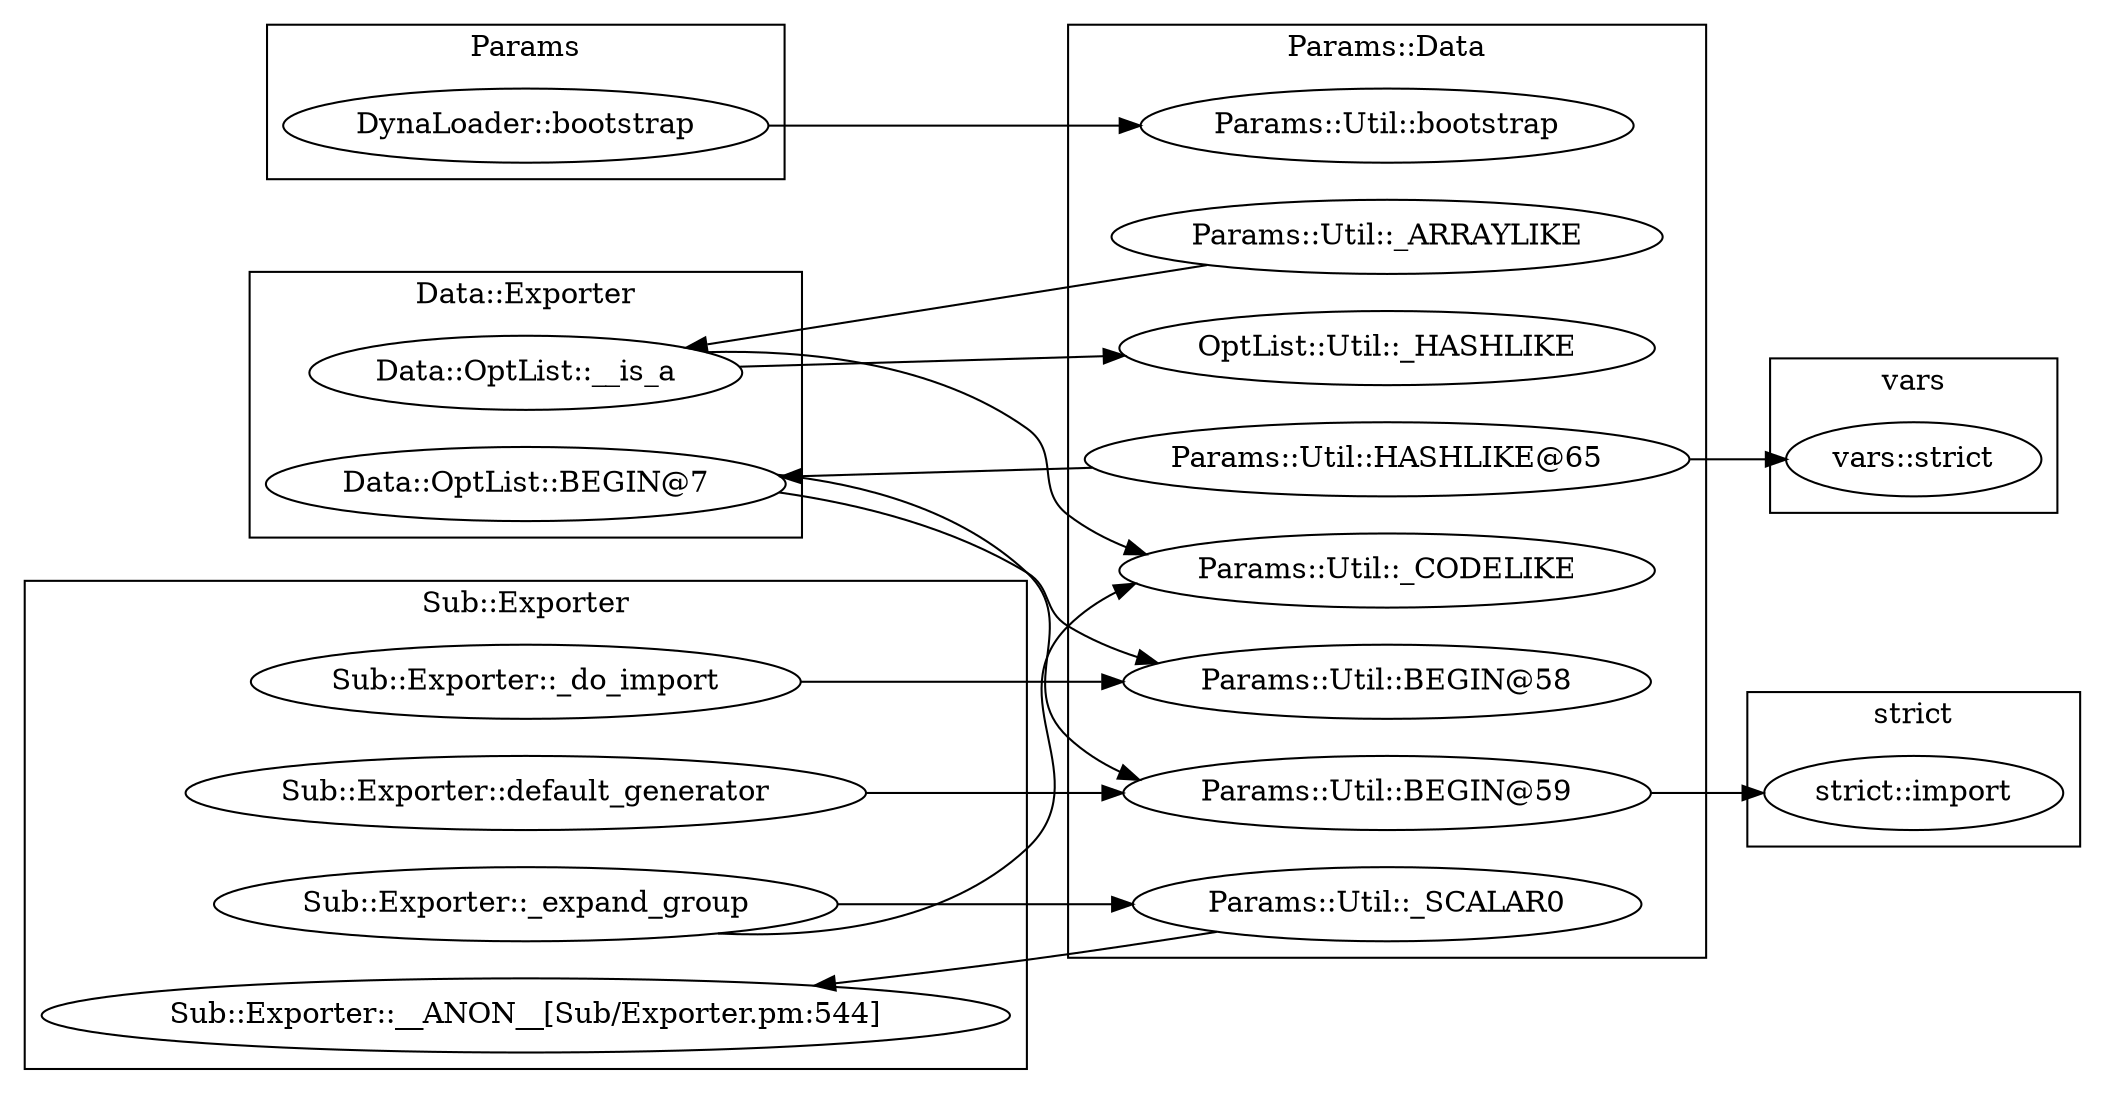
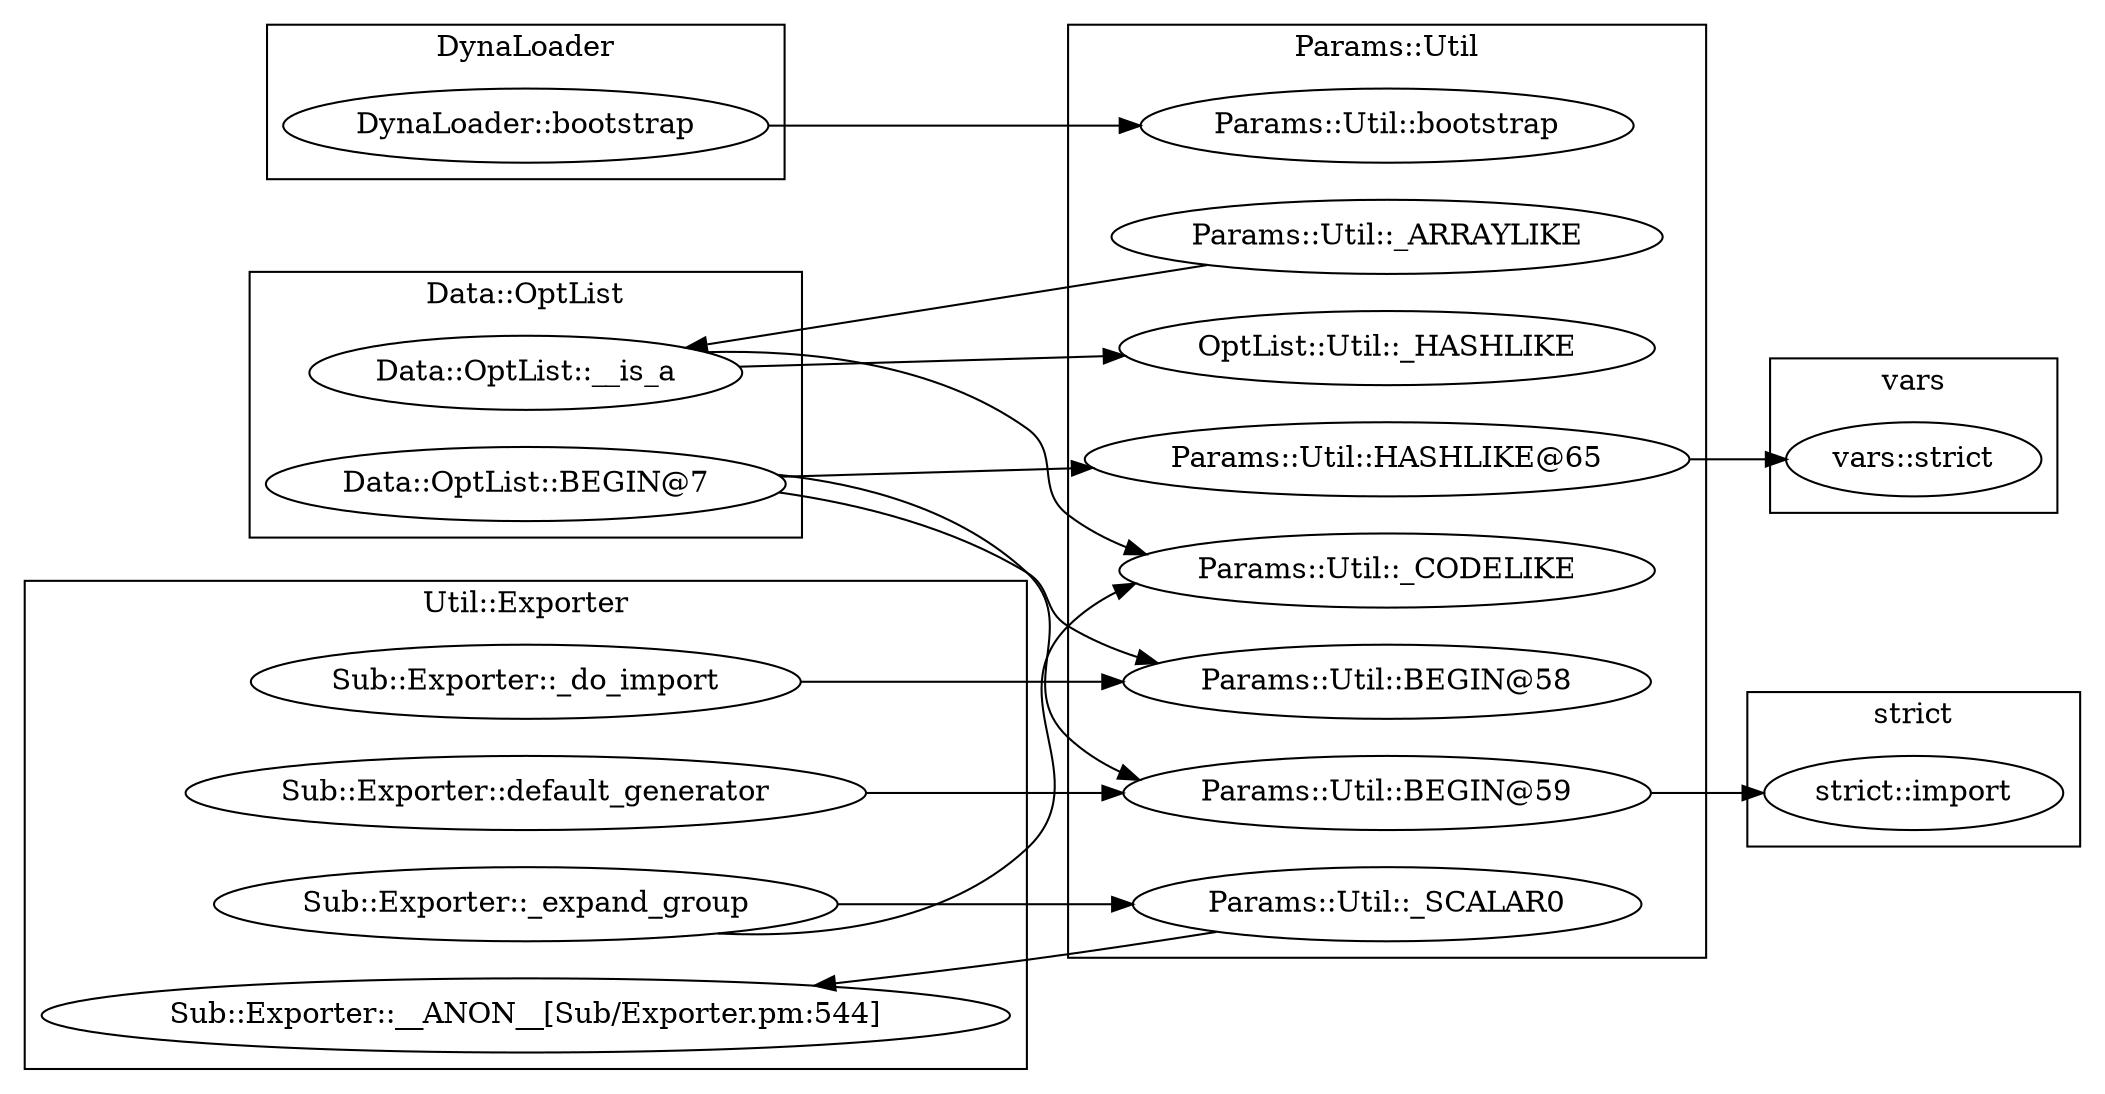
(526, 48) -> (526, 48)
(1387, 48) -> (1387, 48)
(526, 296) -> (526, 296)
(947, 472) -> (926, 473)
(526, 605) -> (526, 605)
